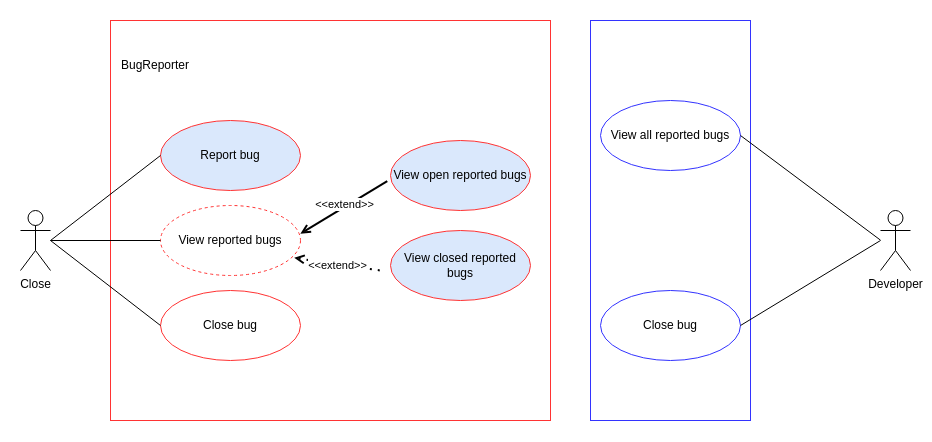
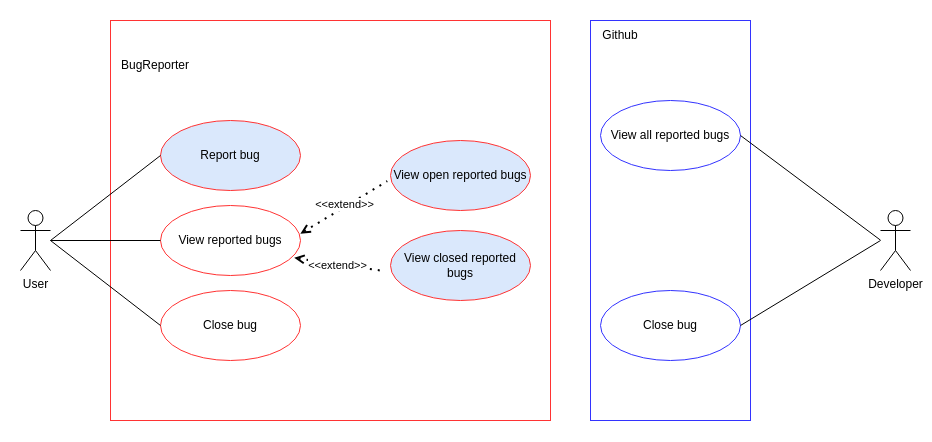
none -> (621, 36)
(322, 221) -> (322, 221)
(231, 241) -> (231, 241)
(36, 285) -> (36, 285)
